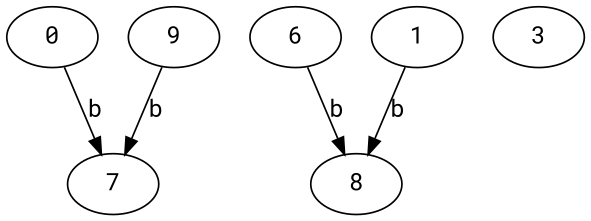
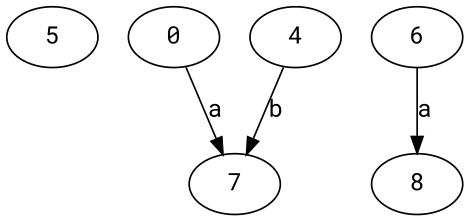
none -> (52, 37)
(174, 37) -> (296, 37)
(417, 37) -> none
(539, 37) -> none
(95, 111) -> (215, 111)
(337, 111) -> (425, 111)
